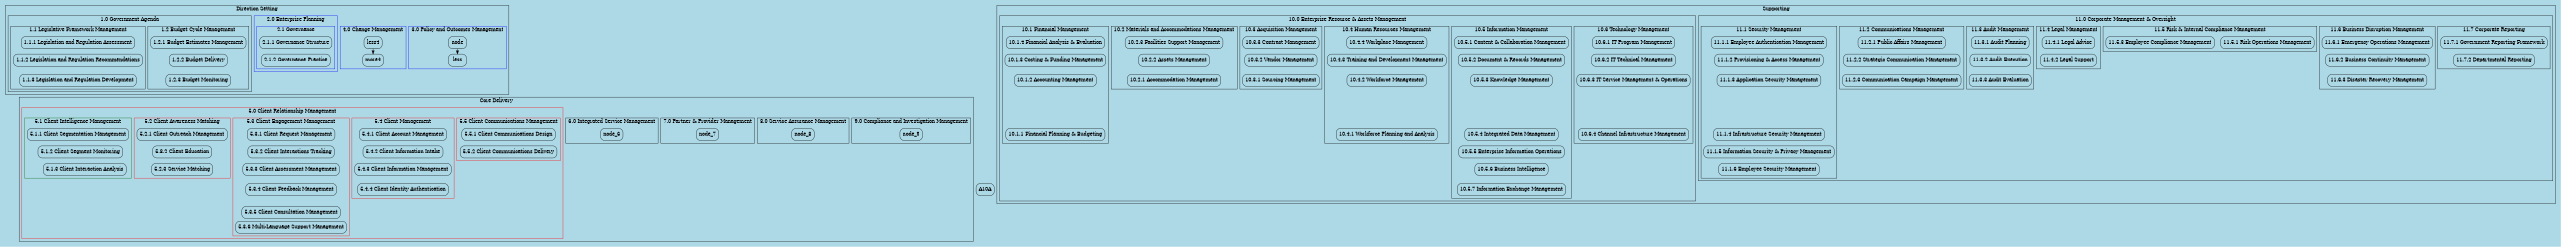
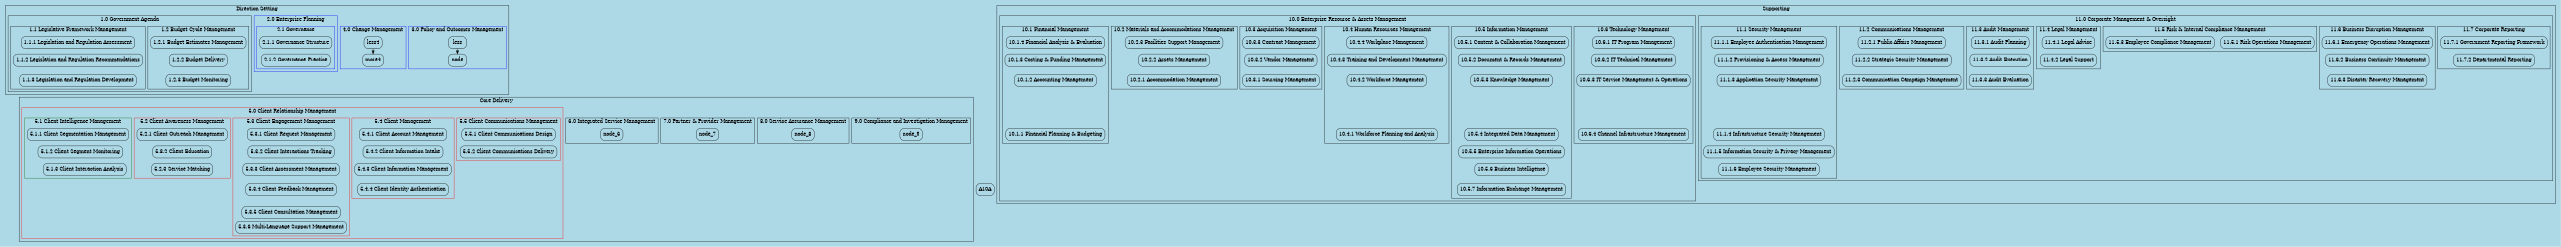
(457, 50) -> (457, 50)
(1902, 60) -> (1902, 60)
(182, 122) -> (182, 122)
